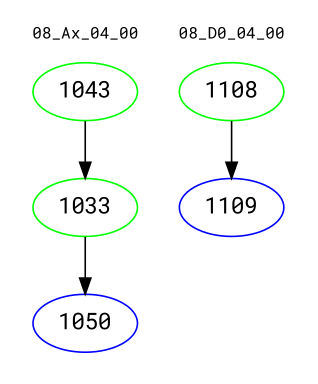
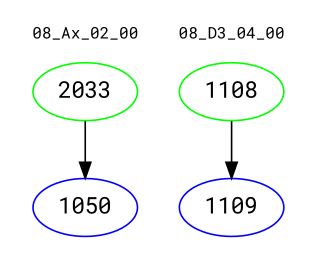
(86, 35) -> (86, 35)
(232, 35) -> (232, 35)
(85, 92) -> none
(85, 207) -> (85, 92)
